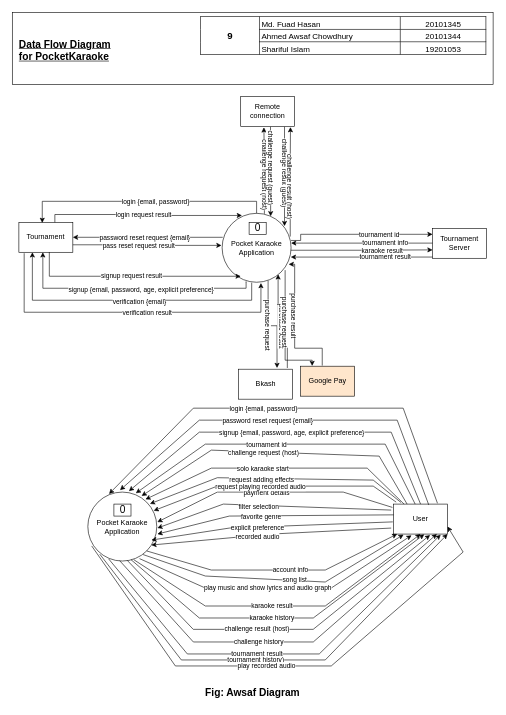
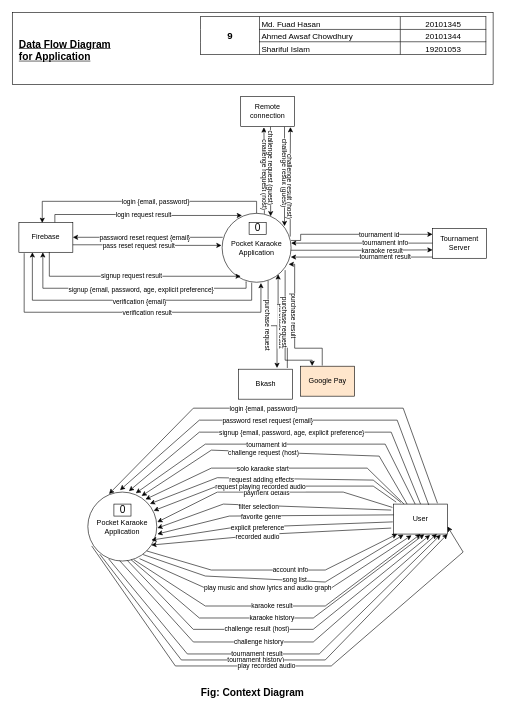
(39, 48) -> (36, 48)
(46, 237) -> (46, 237)
(253, 693) -> (253, 693)
